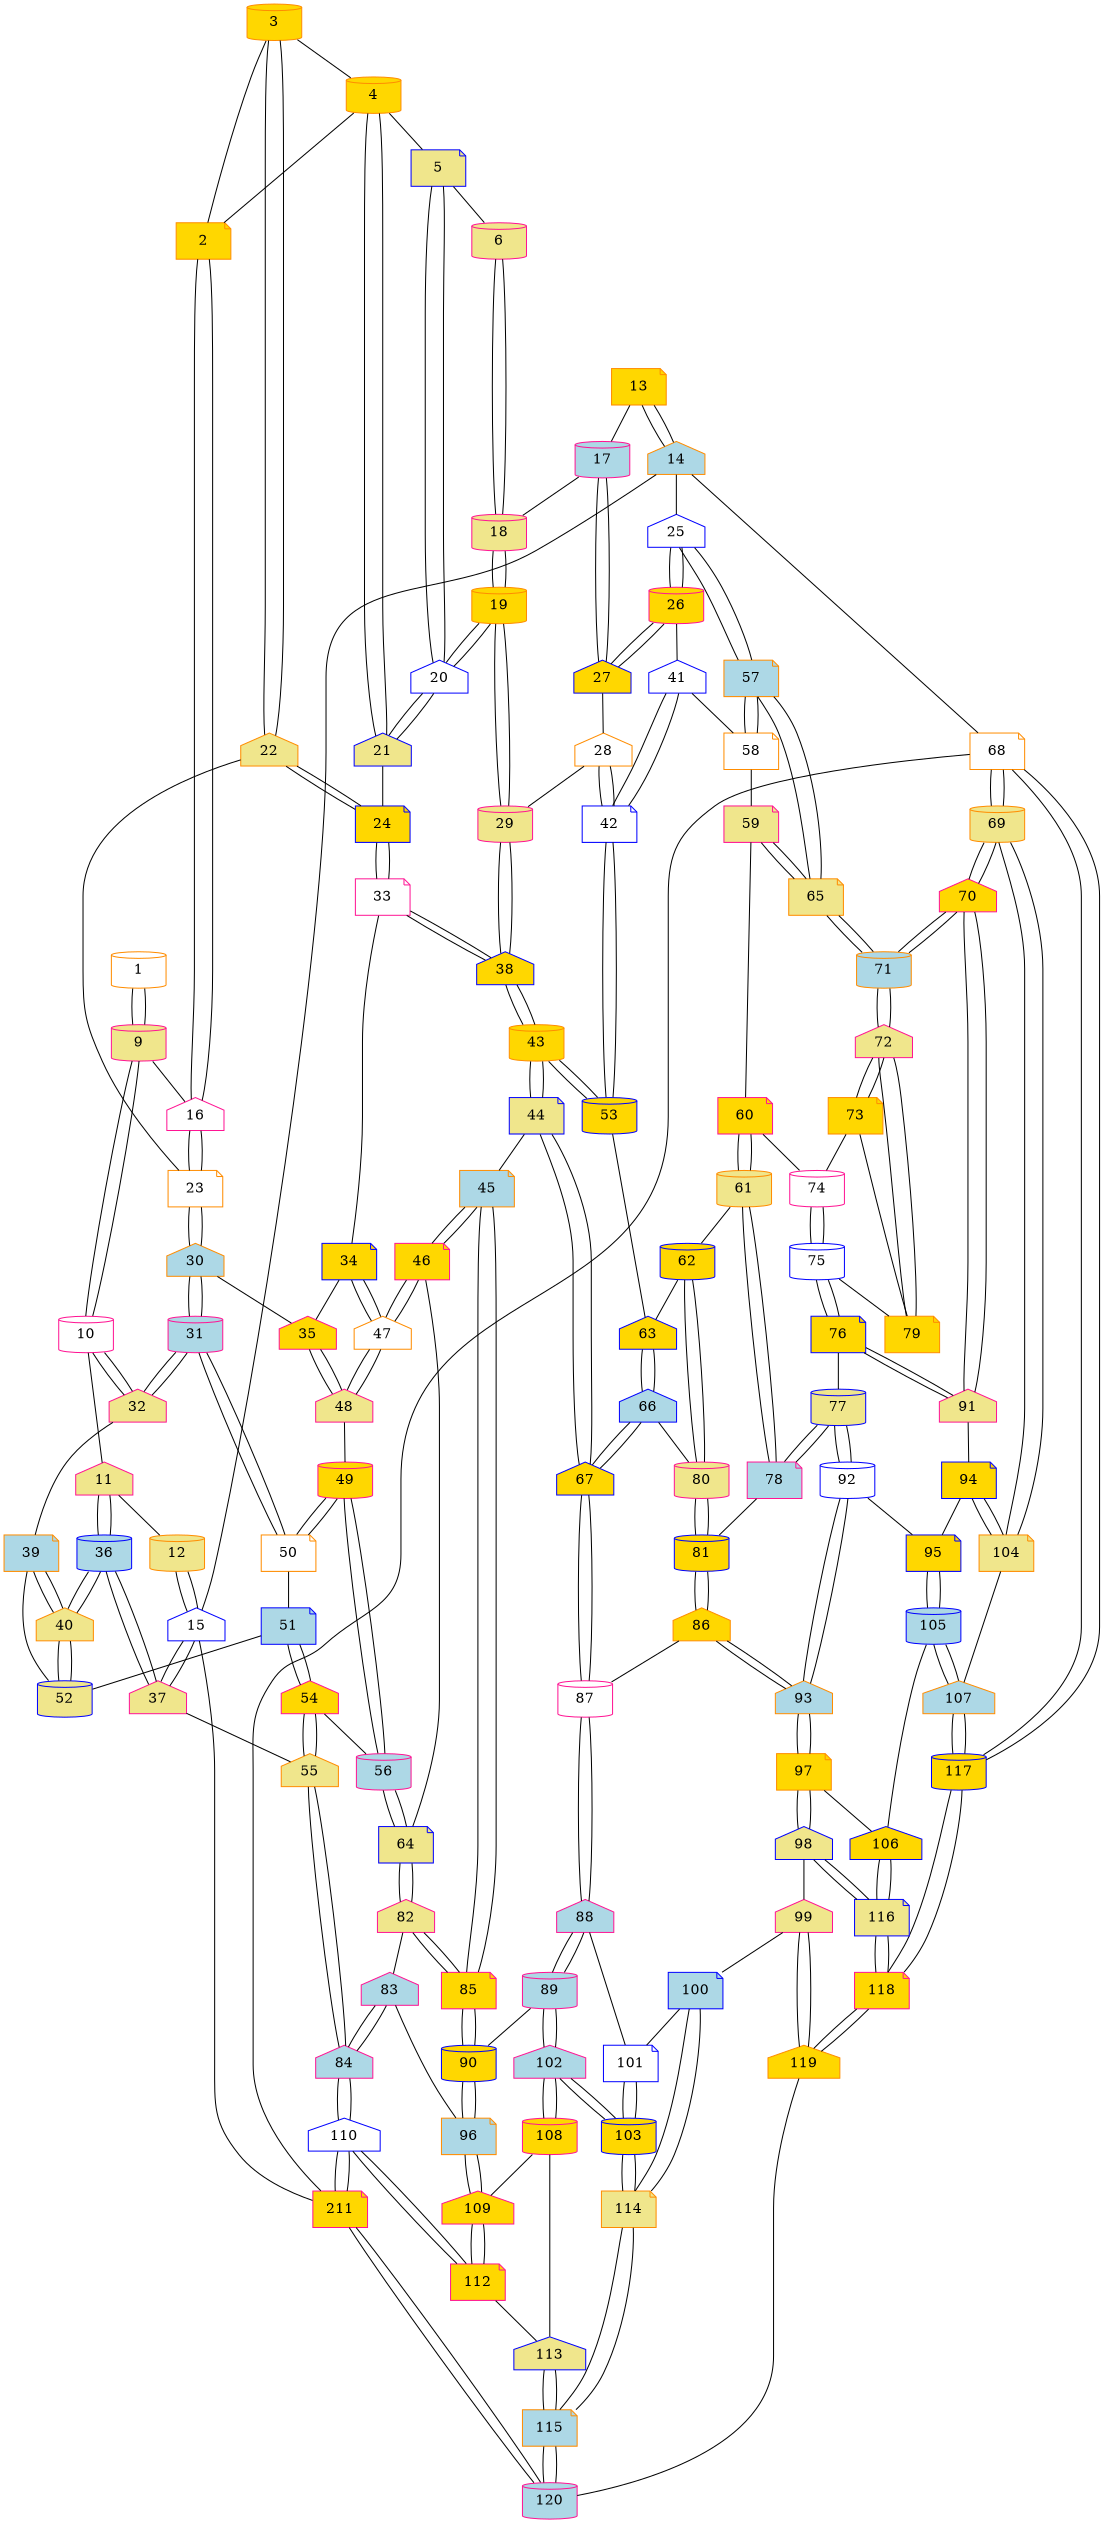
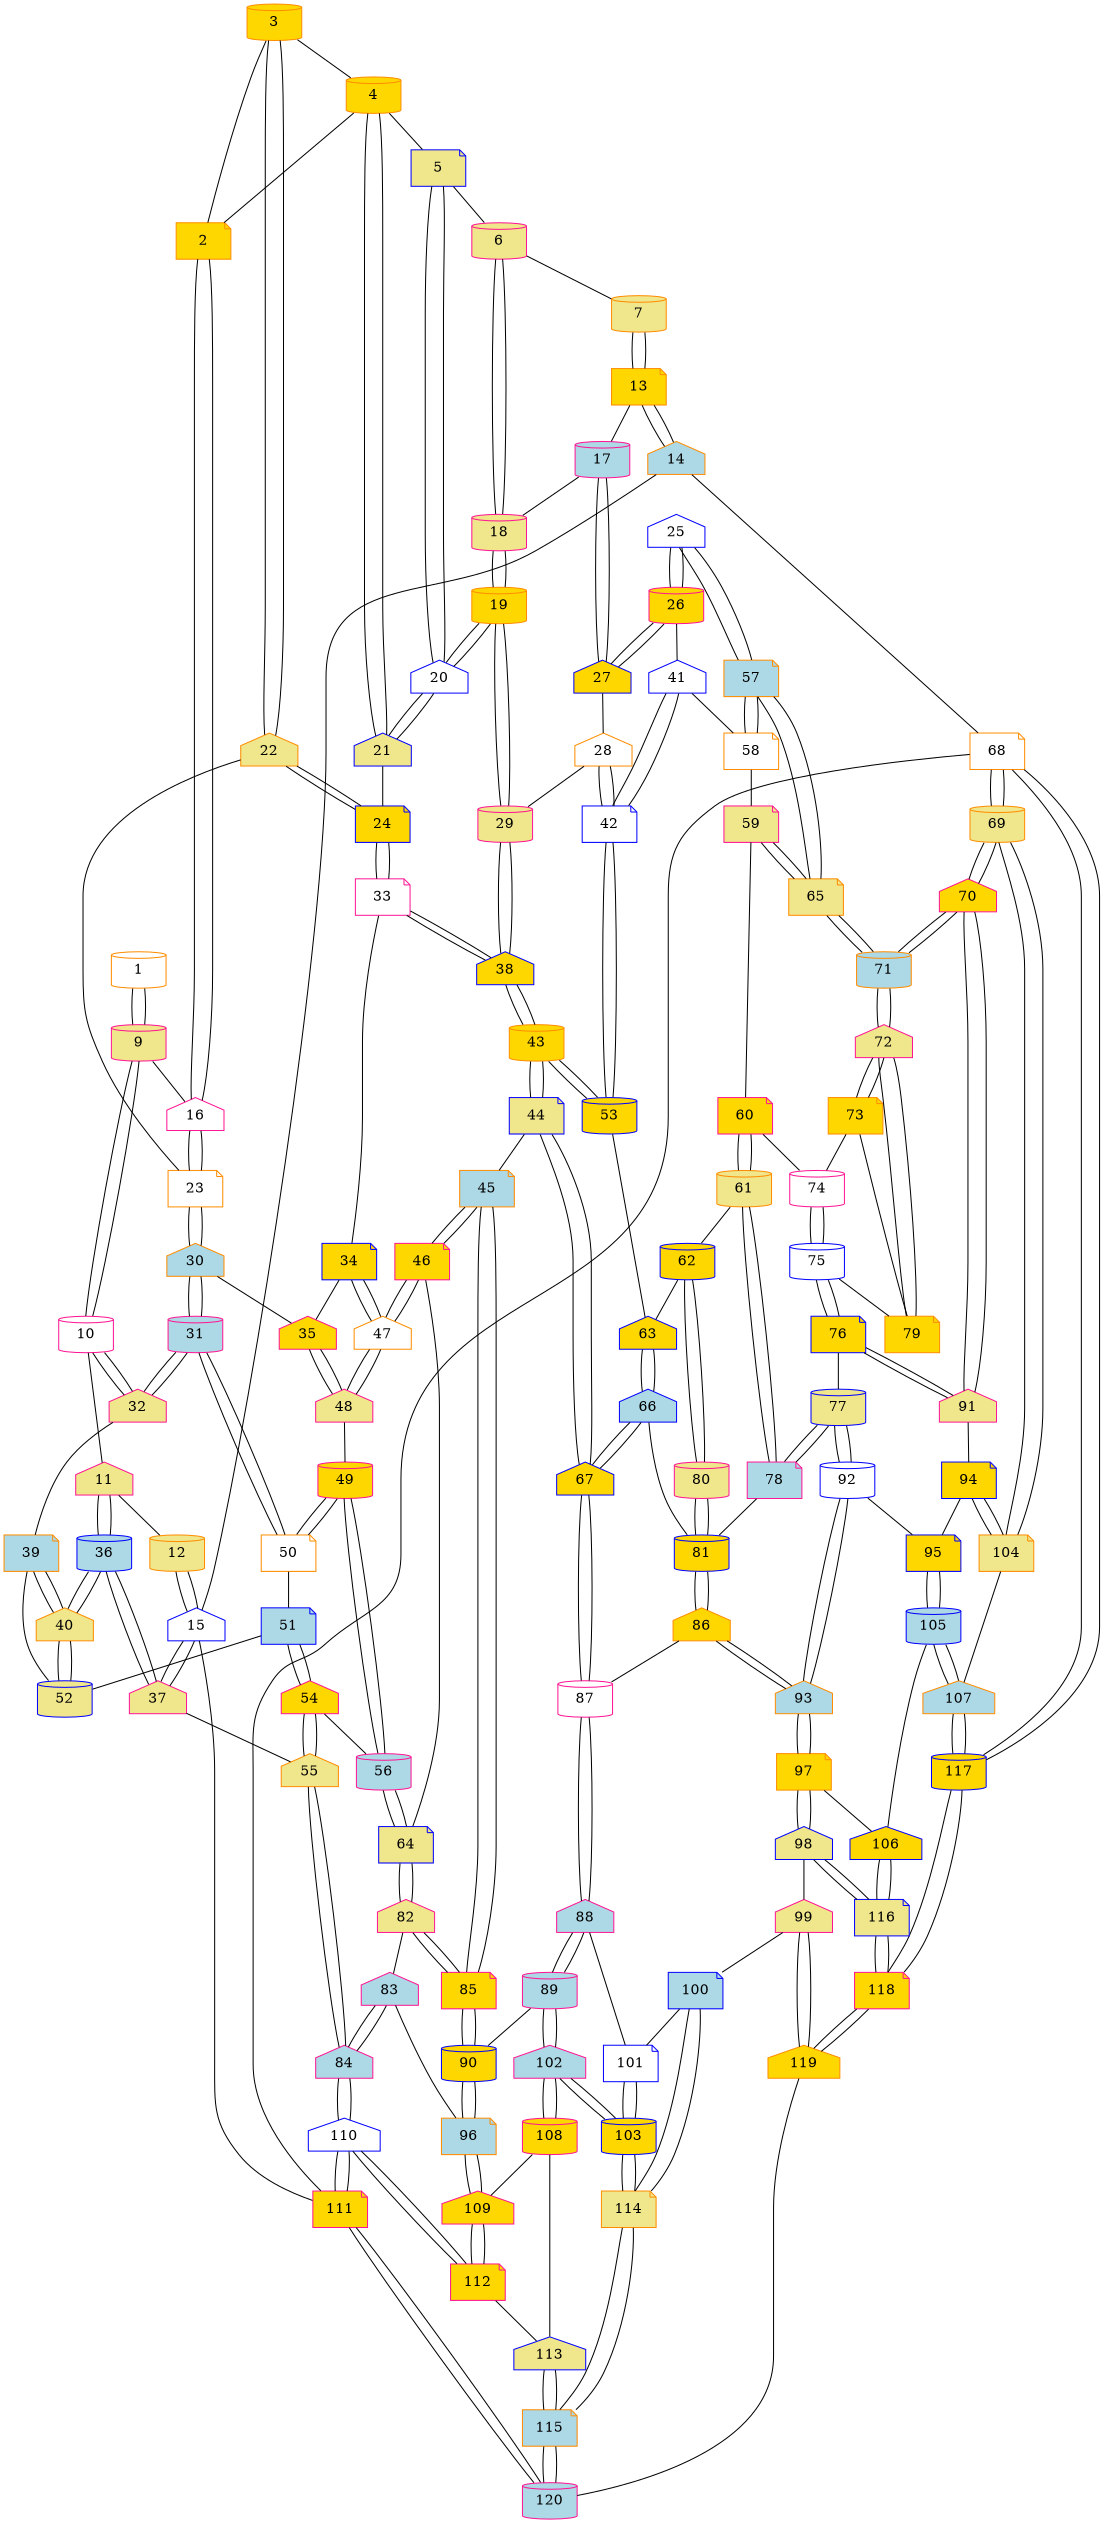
none -> (639, 314)
(676, 495) -> none
(674, 1442) -> (659, 1482)
(340, 2209) -> (340, 2209)
